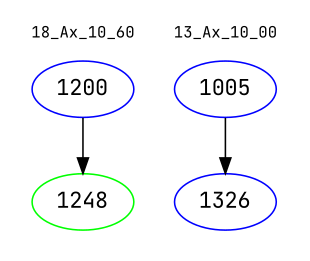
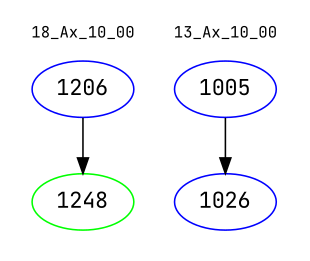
(84, 34) -> (84, 34)
(83, 89) -> (83, 89)
(225, 202) -> (225, 202)
